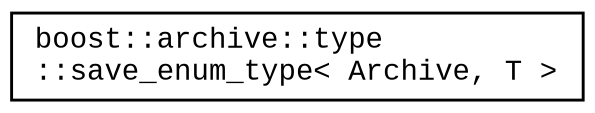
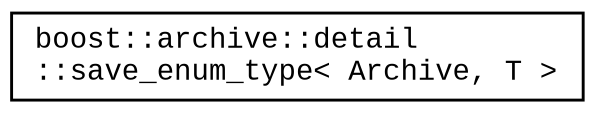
(297, 57) -> (297, 57)
